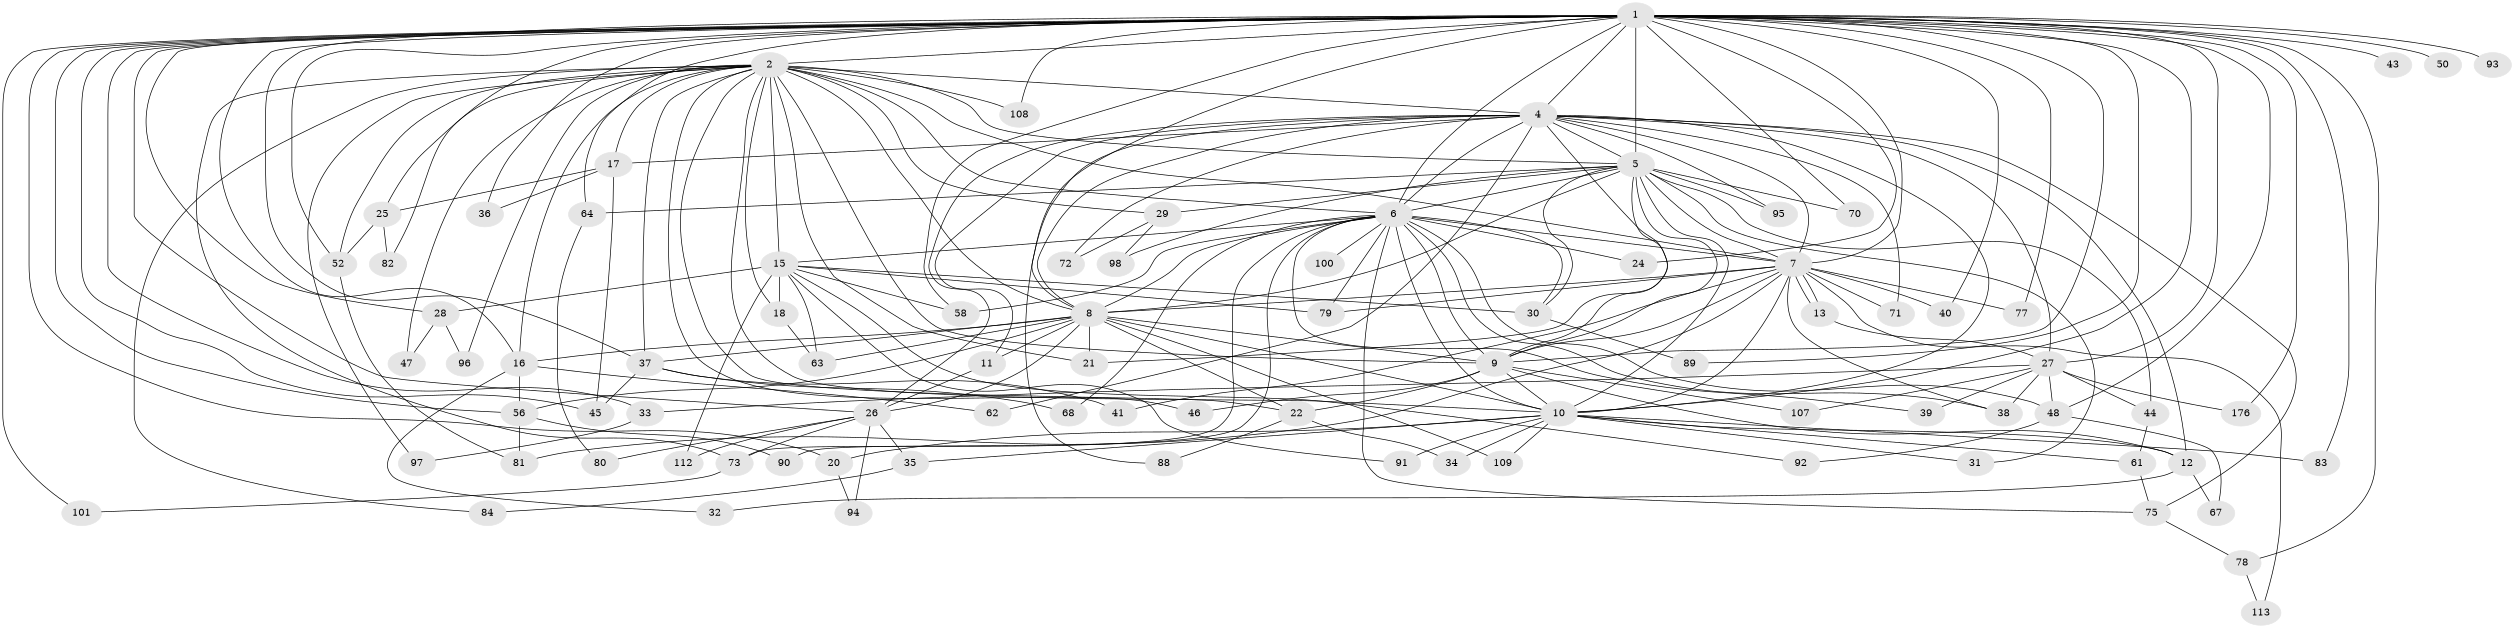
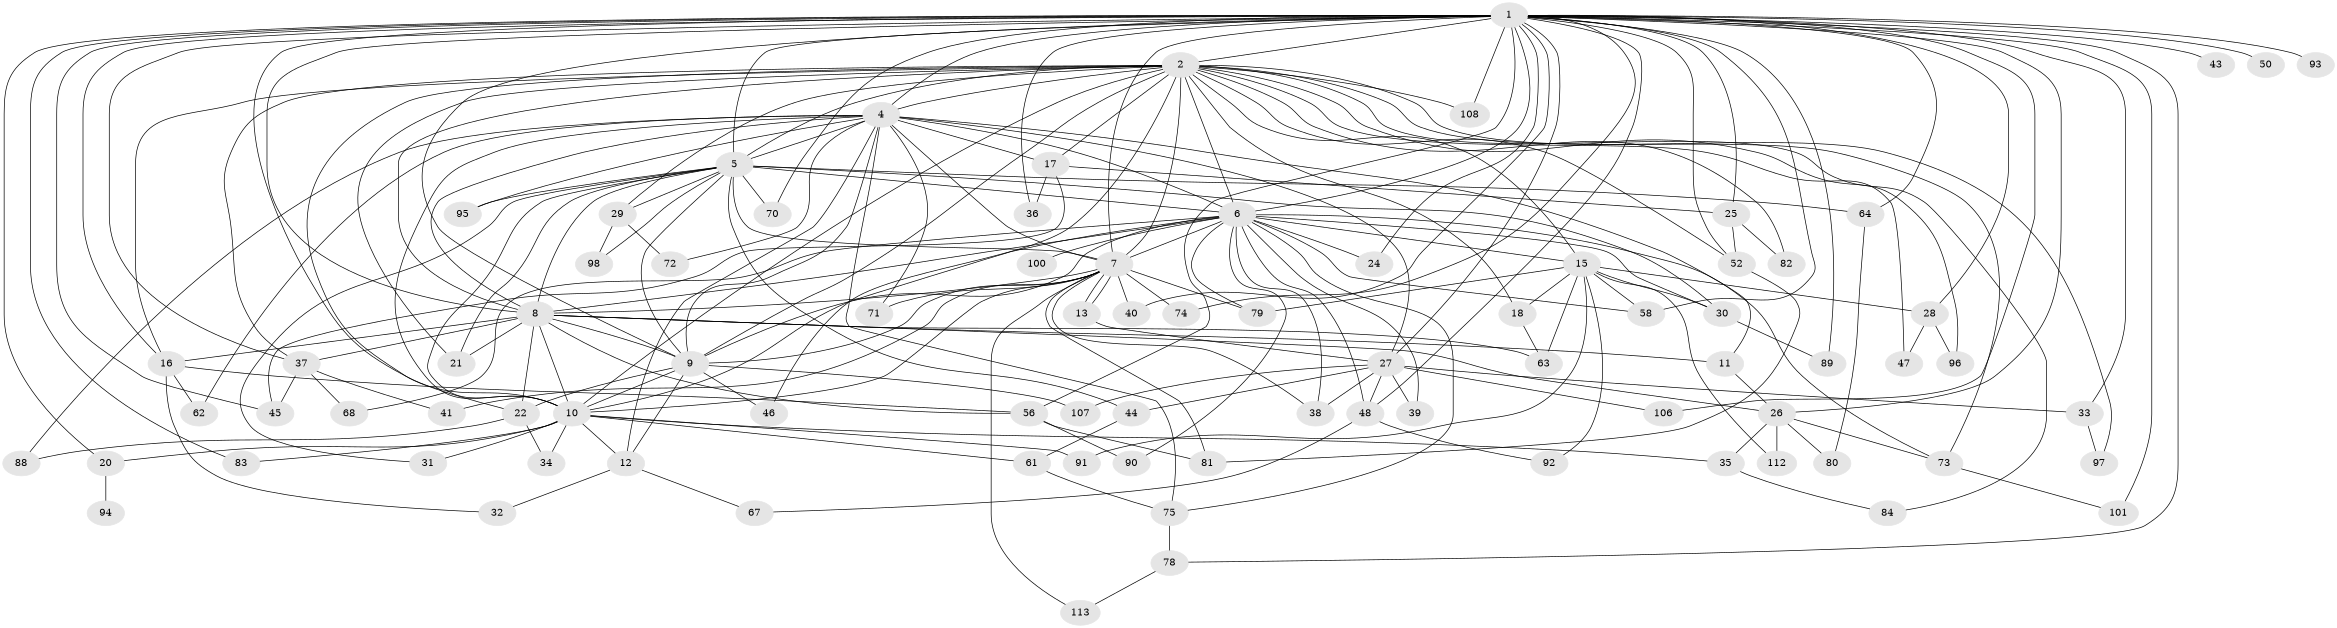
(1124, 132) -> none
(2022, 314) -> (1181, 314)
(2241, 414) -> (1663, 414)
(863, 463) -> none
(1503, 463) -> none
